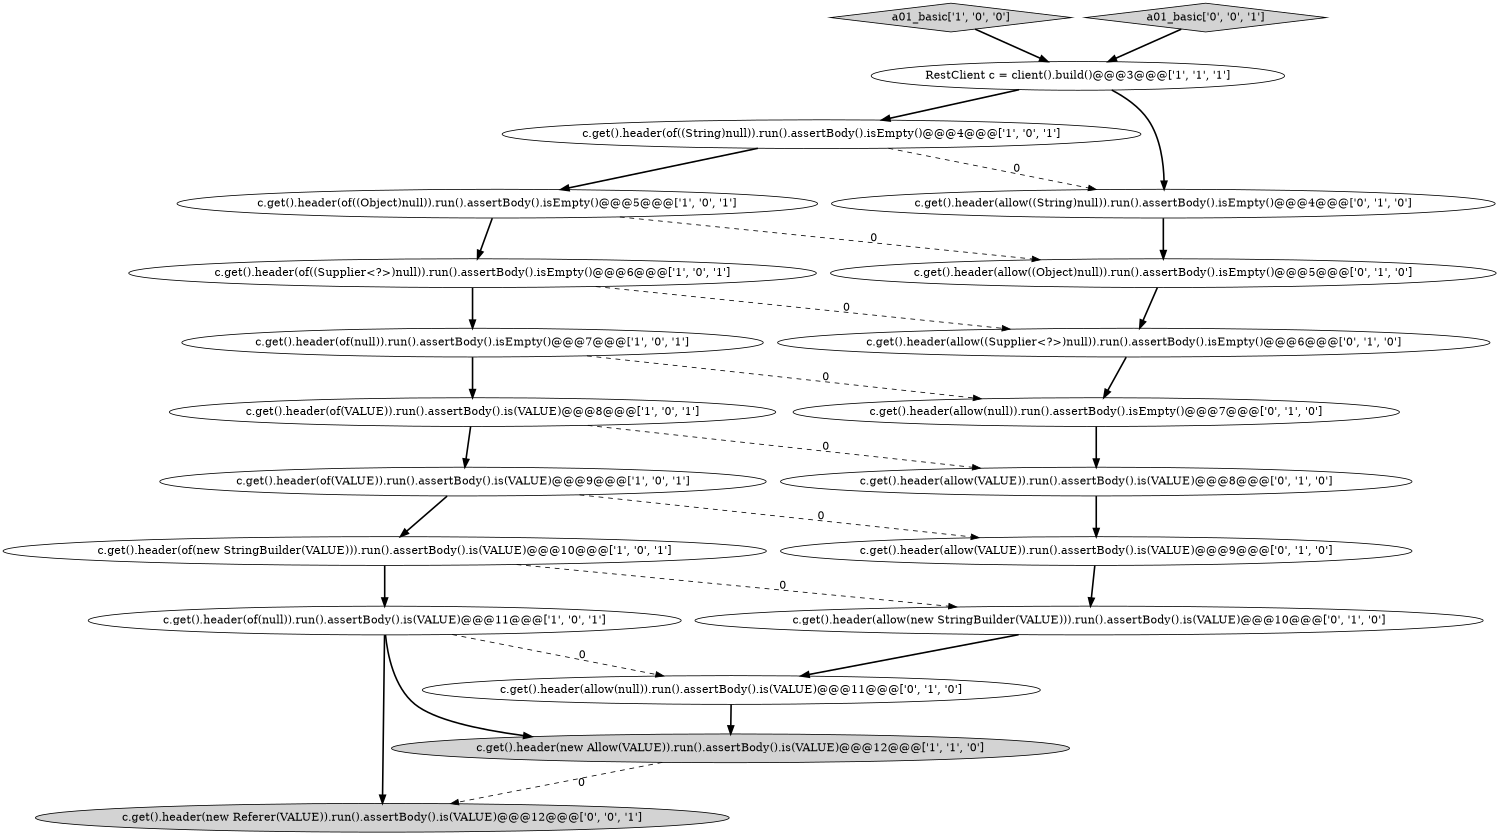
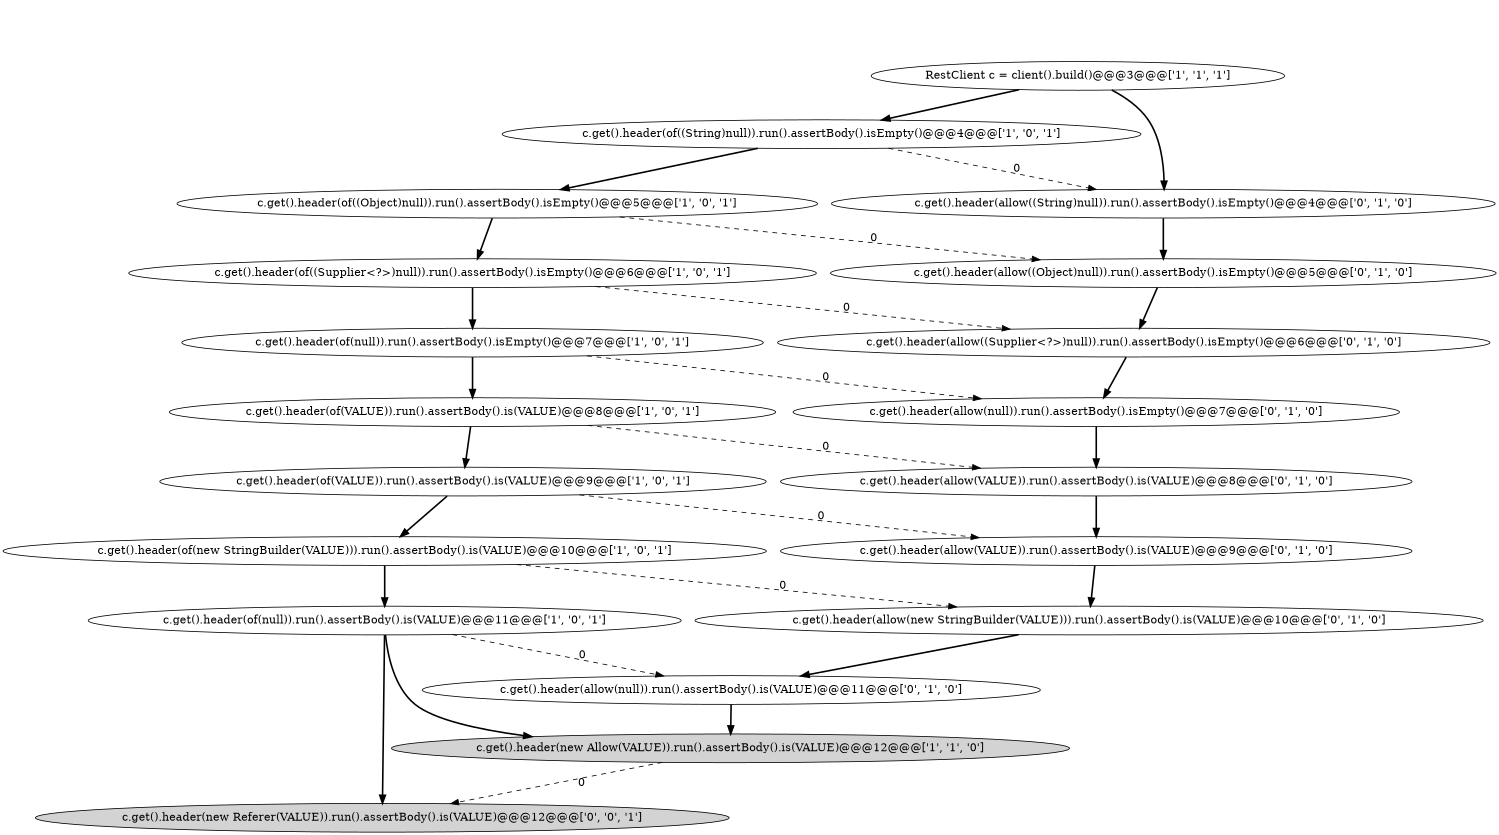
(951, 18) -> none
(1206, 18) -> none
